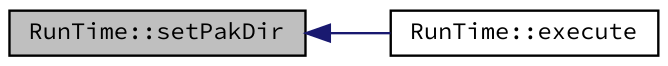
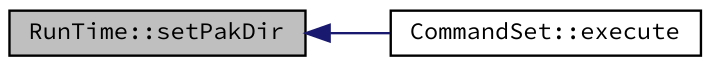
(525, 33) -> (546, 33)
